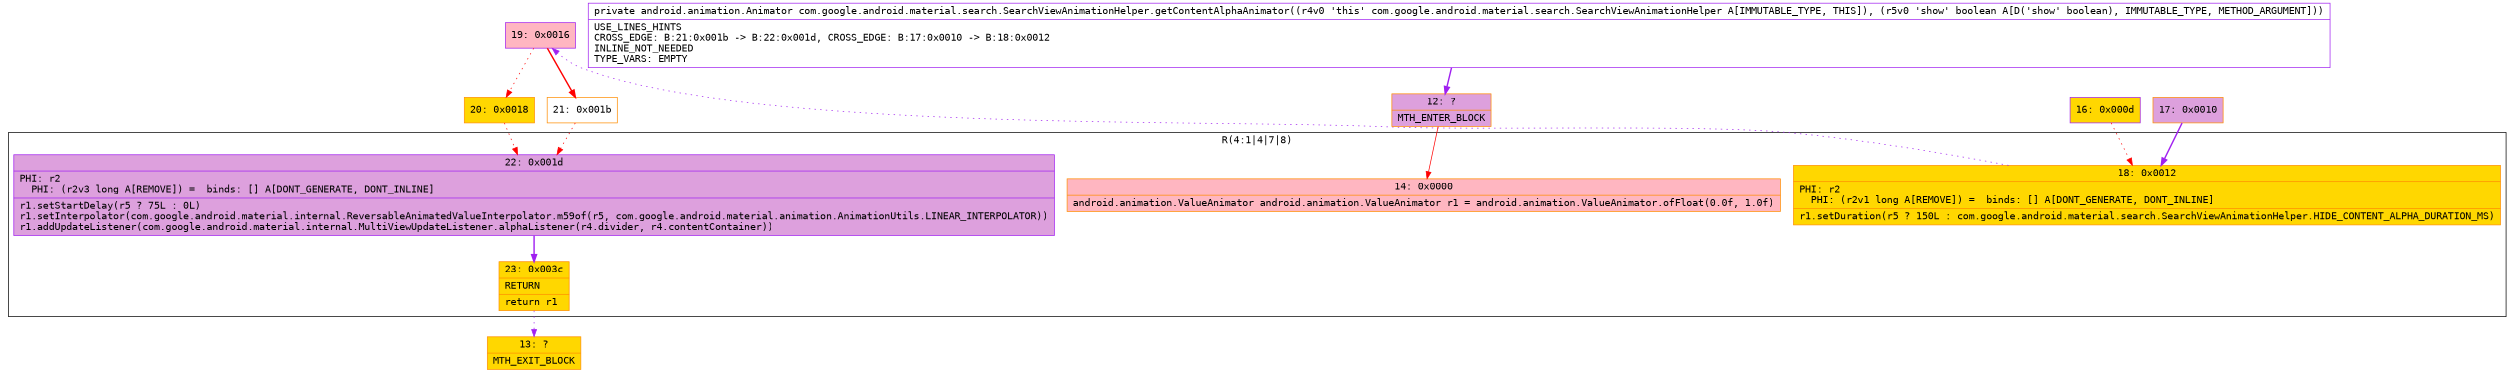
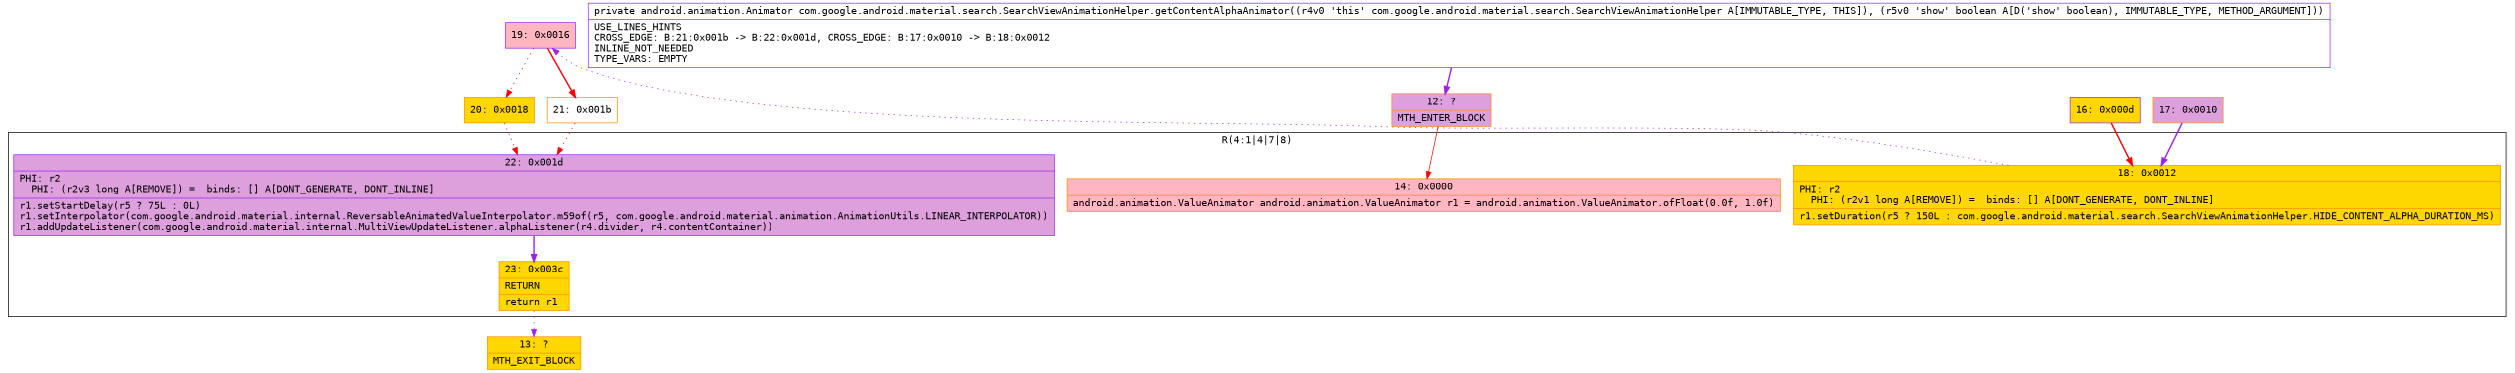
(2120, 141) -> (2120, 141)
